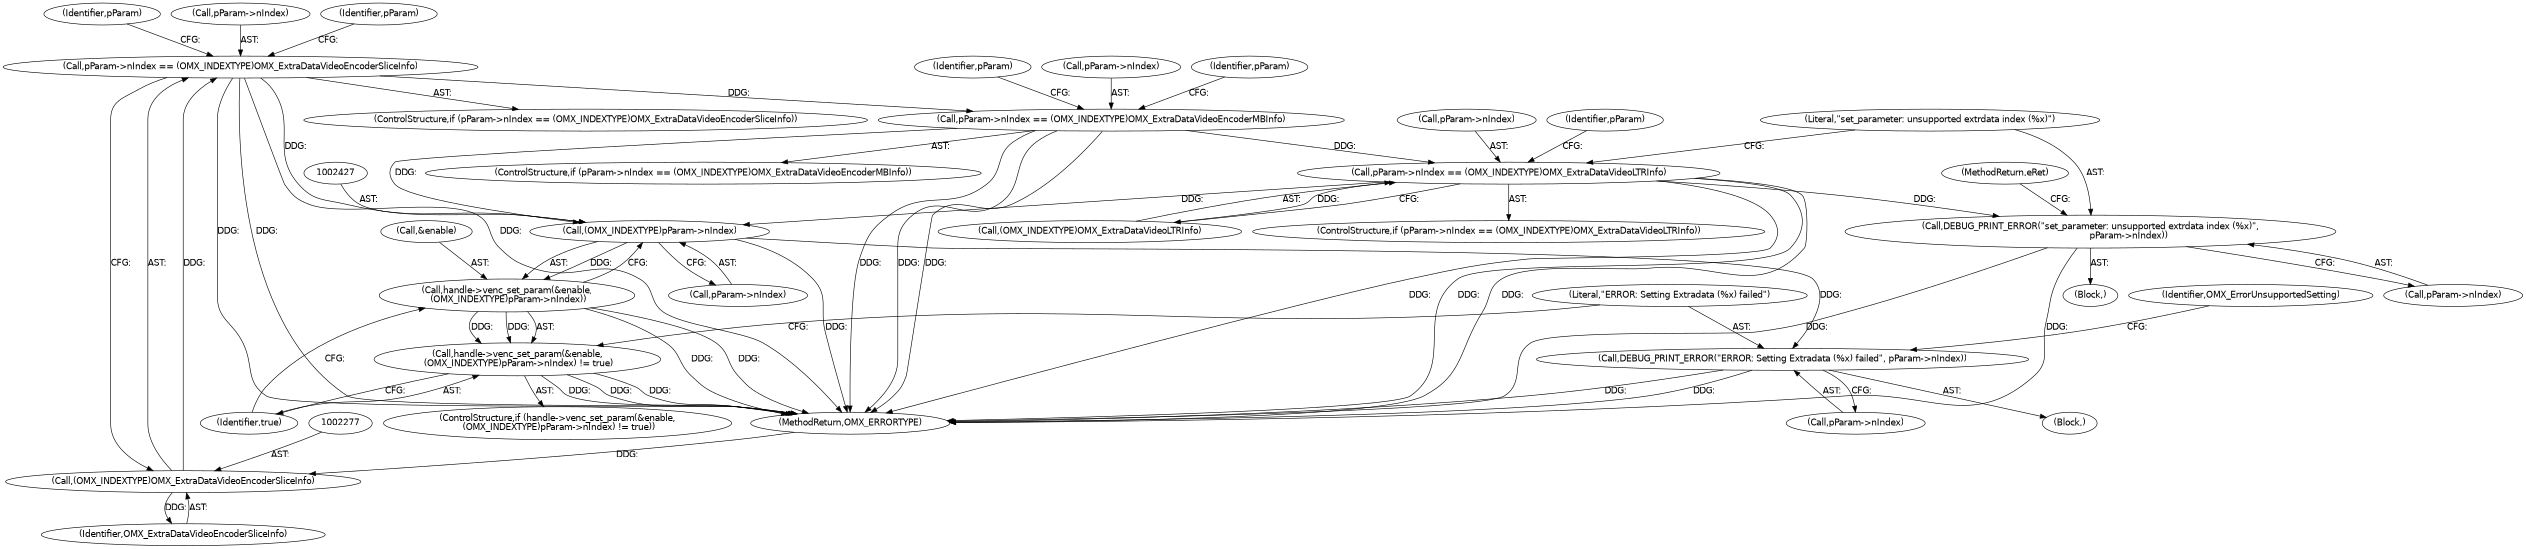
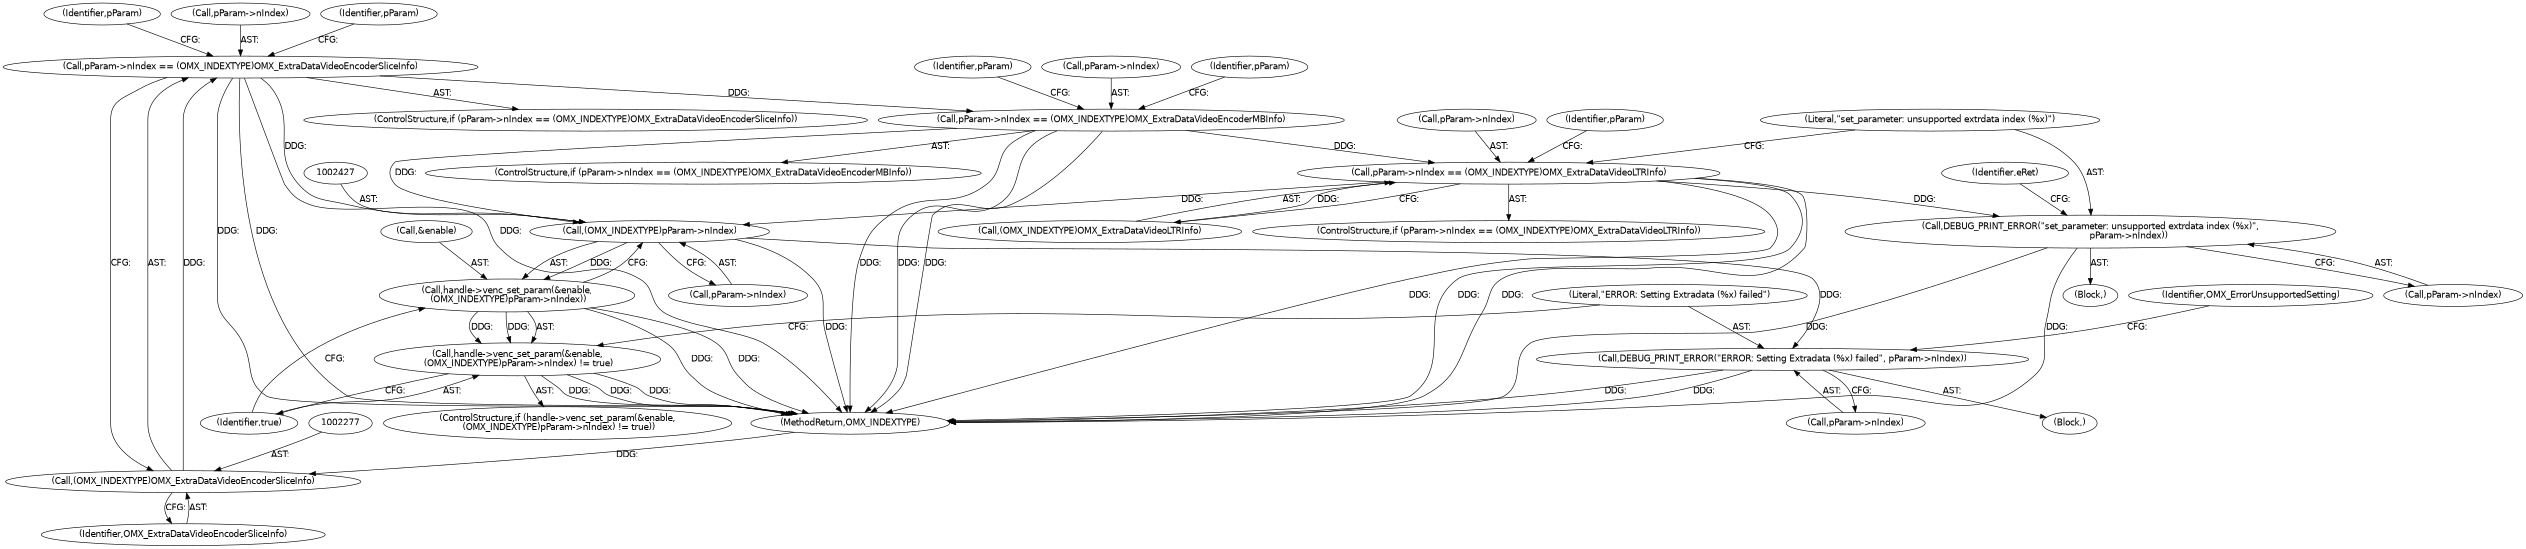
(2005, 173) -> (2005, 173)
(850, 423) -> (850, 423)
(177, 508) -> (177, 508)
